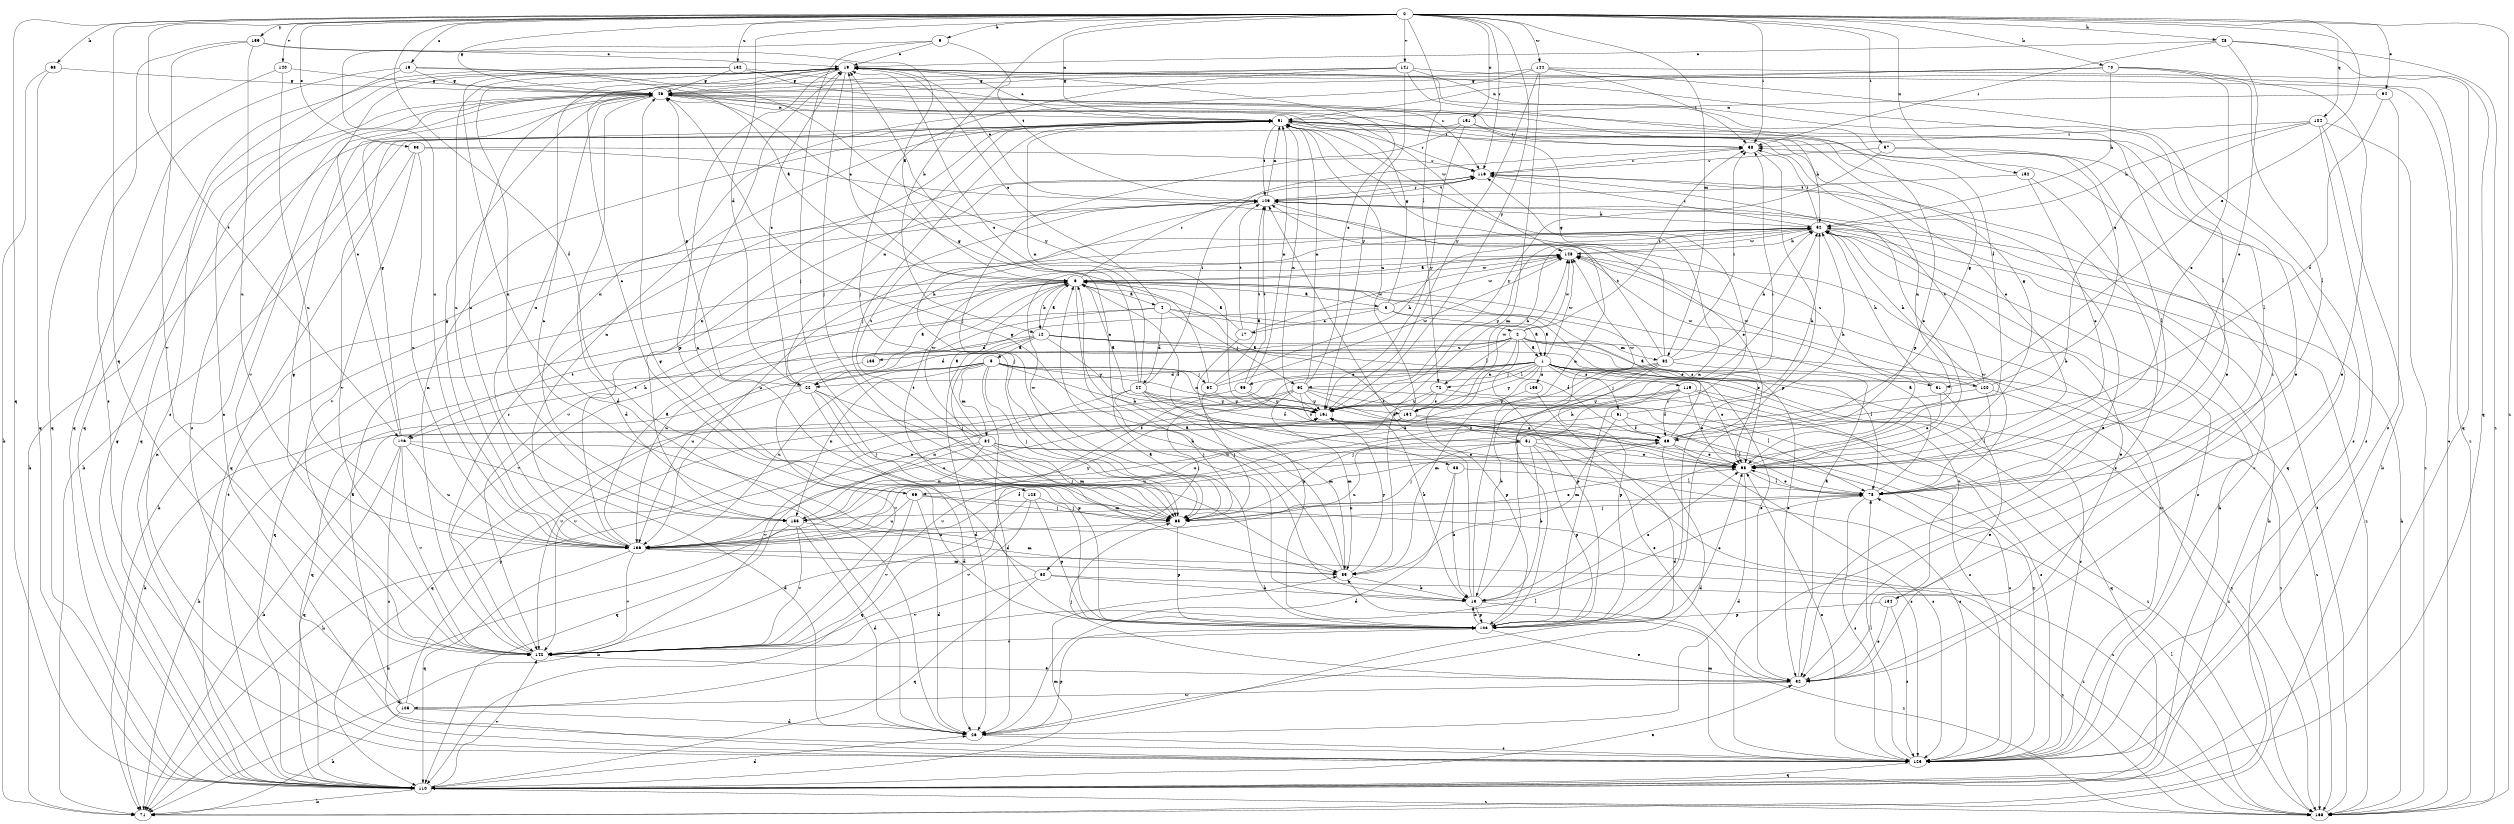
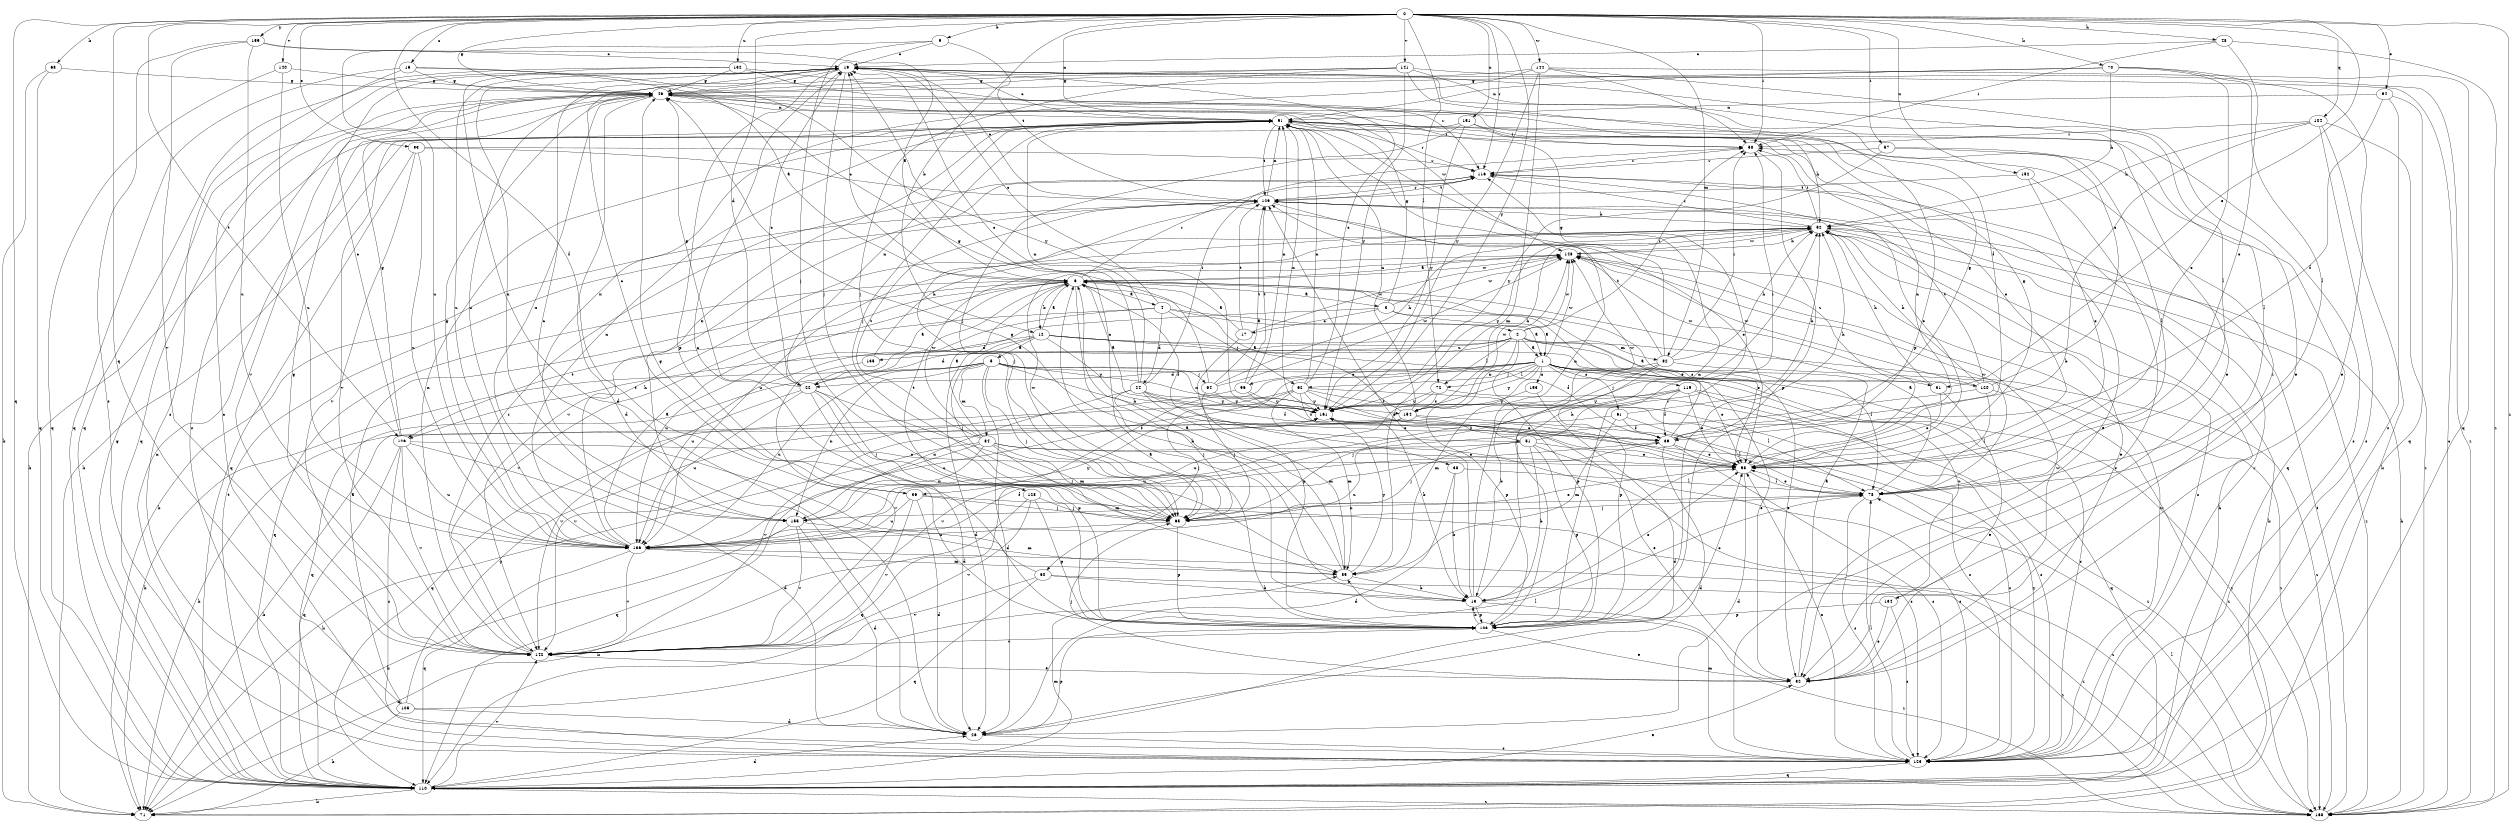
(1154, 465) -> (707, 453)
(1104, 695) -> (2028, 404)
(2205, 762) -> (2181, 752)
